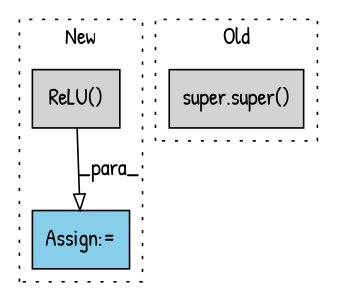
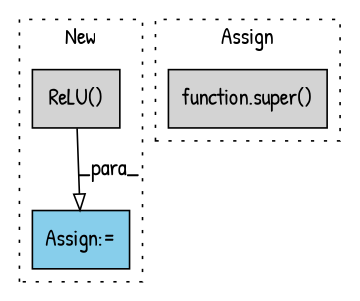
(236, 38) -> (248, 38)
(236, 99) -> (248, 99)
